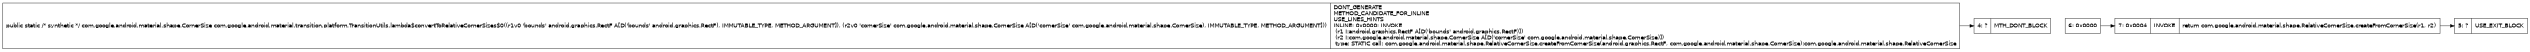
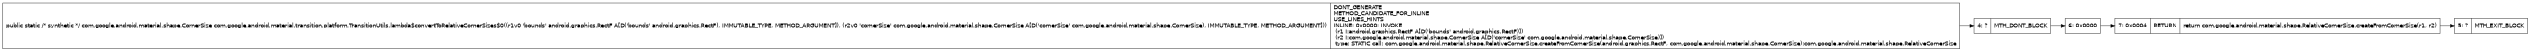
none -> (2056, 26)
(2165, 26) -> (2165, 26)
(2499, 26) -> (2499, 26)
